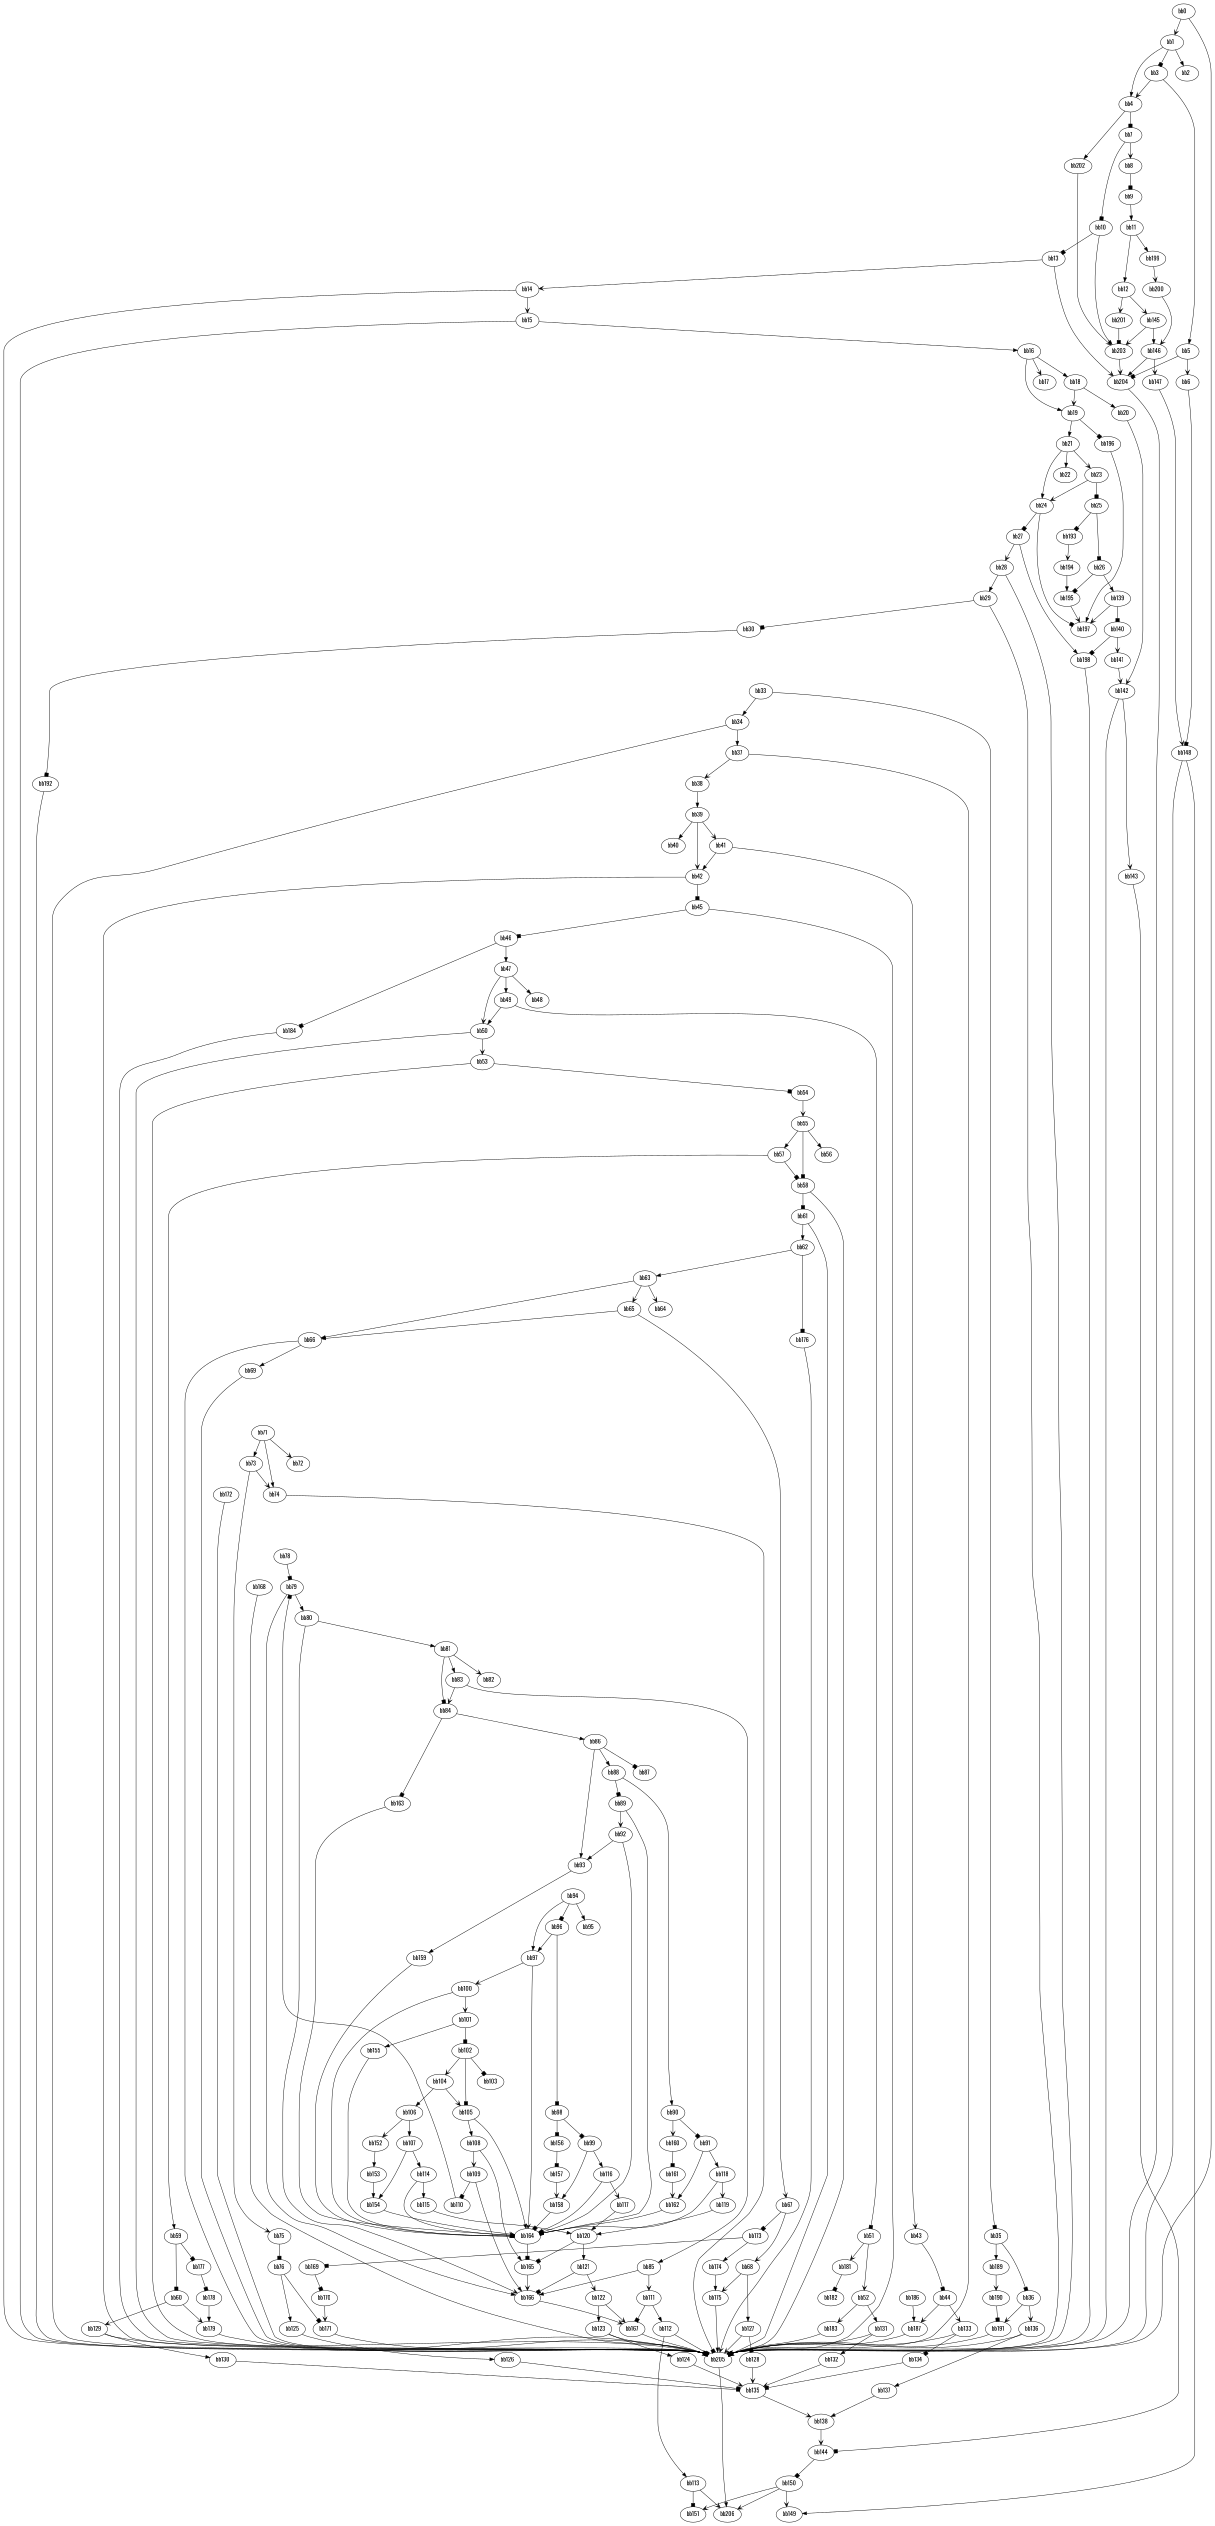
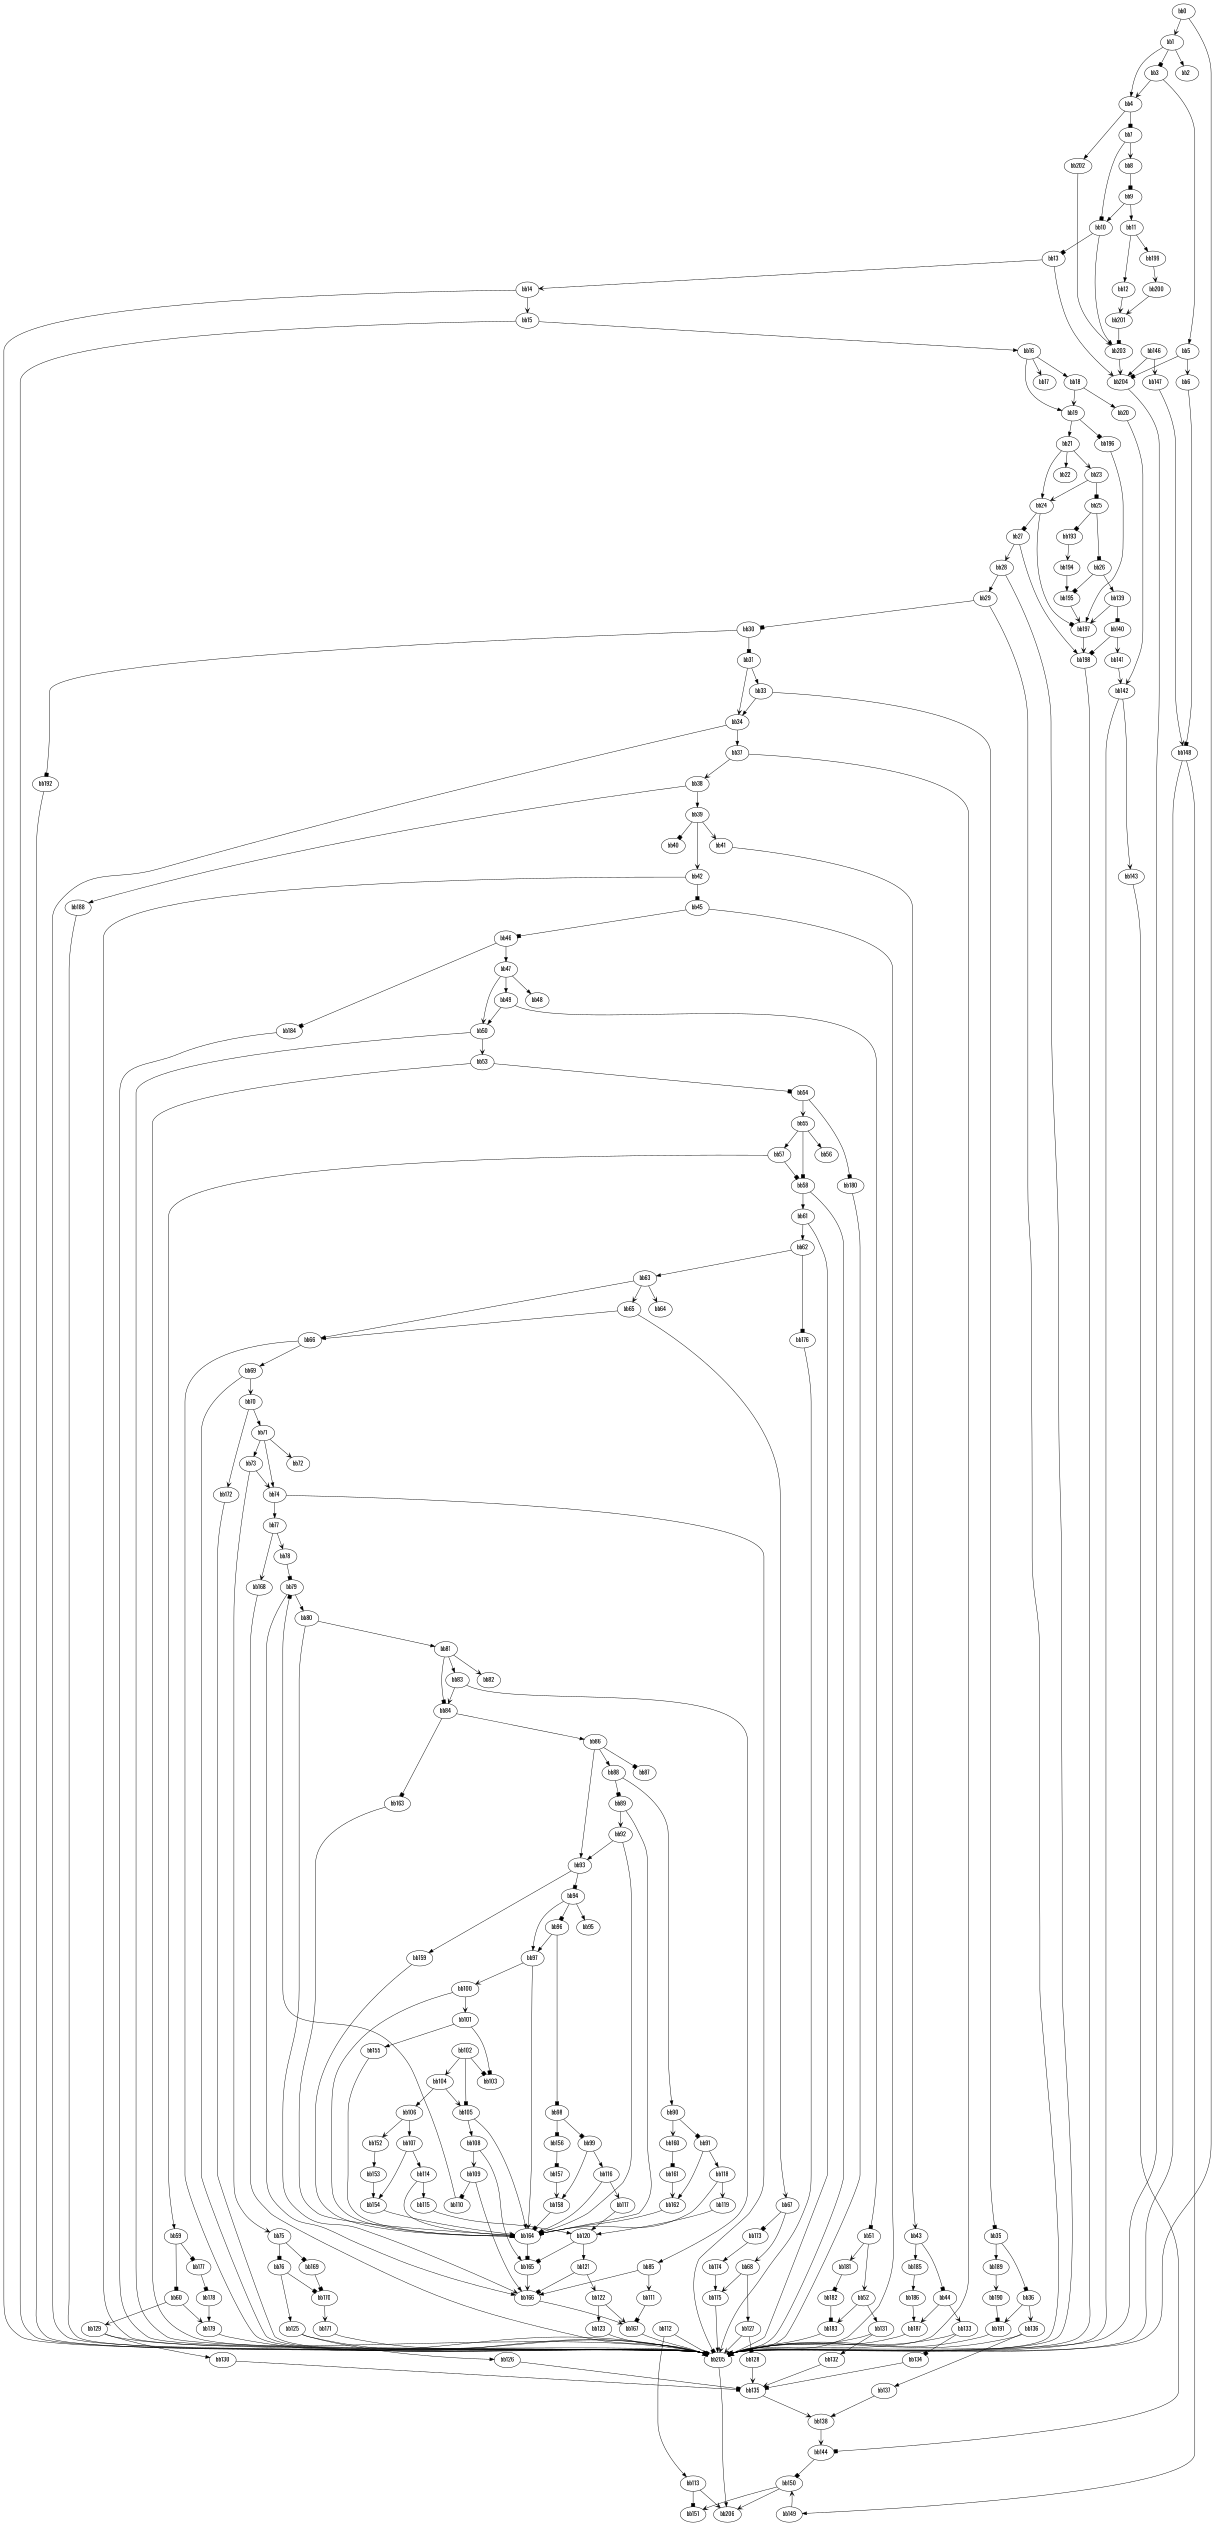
none -> (1117, 211)
(1172, 319) -> (1139, 304)
(1153, 321) -> none
none -> (1084, 643)
none -> (749, 660)
(687, 829) -> (687, 829)
(711, 860) -> none
none -> (78, 908)
none -> (851, 1186)
(803, 1199) -> (803, 1199)
none -> (251, 1402)
none -> (275, 1526)
none -> (577, 1879)
(465, 2033) -> (484, 2047)
(536, 2252) -> (294, 2250)
none -> (915, 2267)
(300, 2297) -> (300, 2281)
(656, 2312) -> none
none -> (831, 2312)
none -> (503, 2345)
(683, 2360) -> none
(786, 2497) -> (792, 2501)
